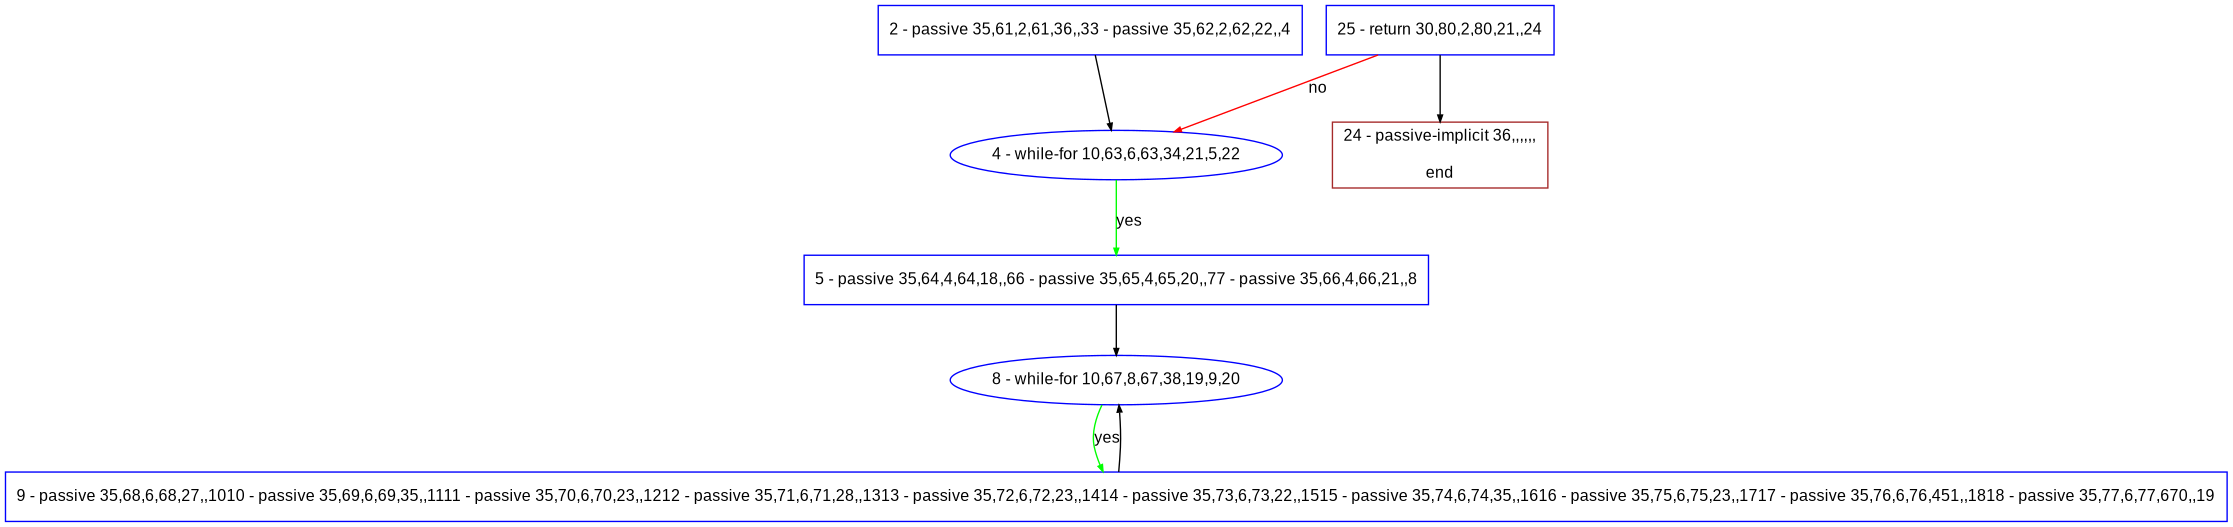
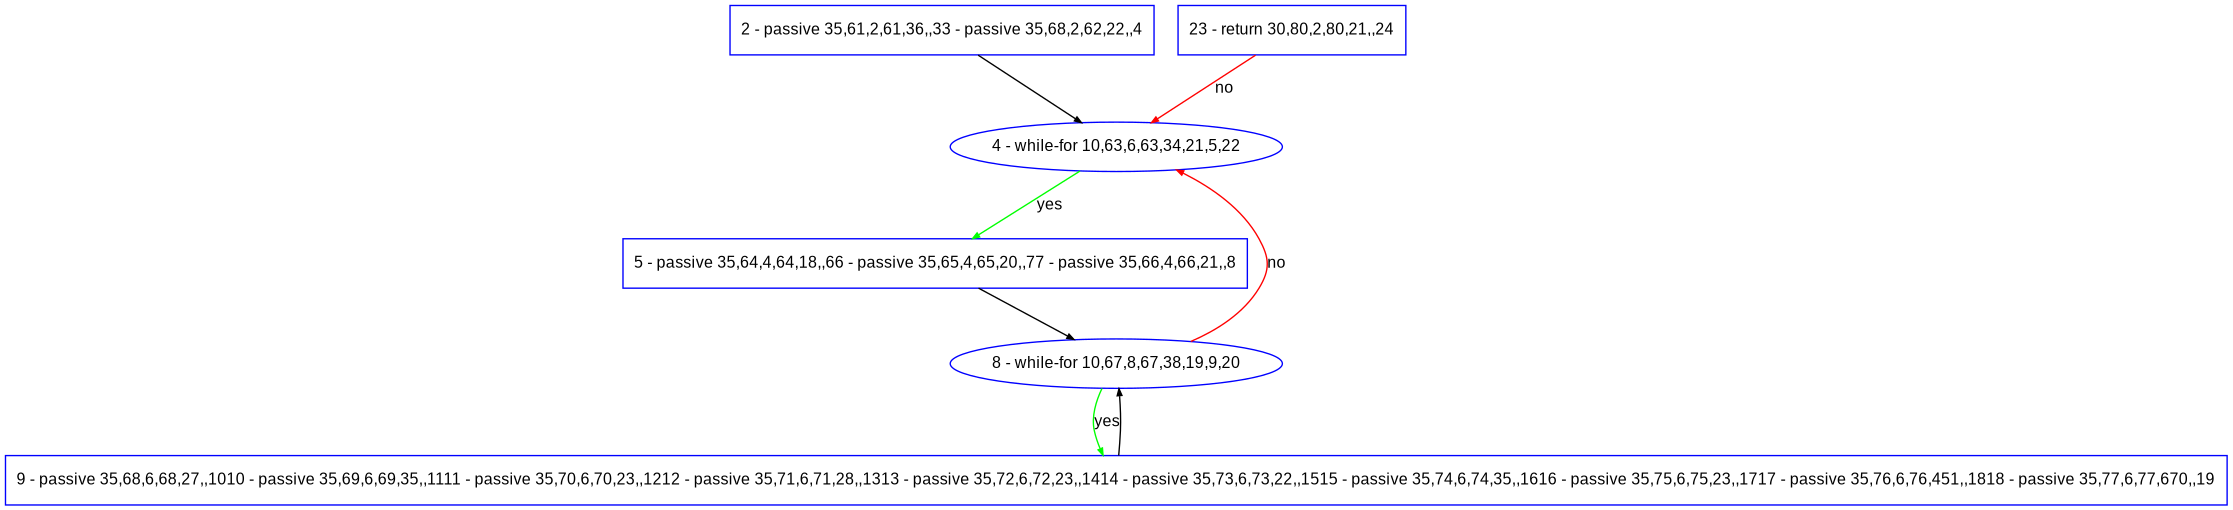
(1090, 30) -> (942, 30)
(1440, 30) -> (1292, 30)
(1440, 155) -> none
none -> (1266, 257)
